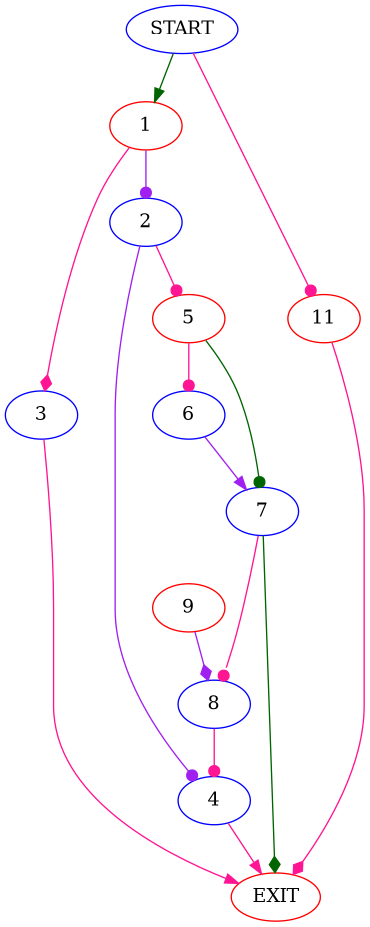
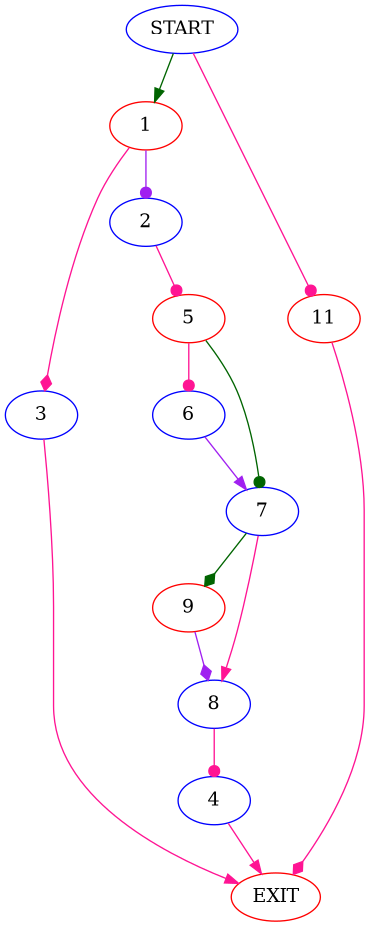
(115, 517) -> none
(244, 602) -> (244, 602)
(269, 696) -> (231, 553)
